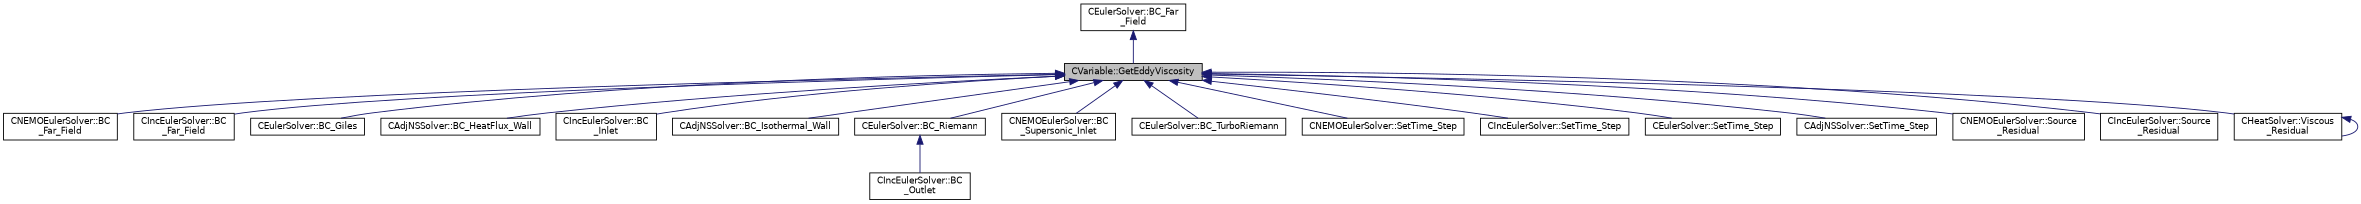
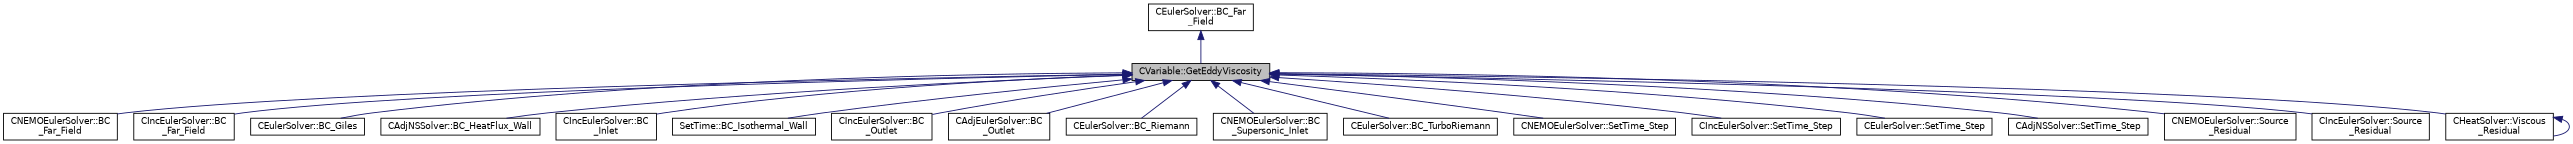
(756, 127) -> (744, 127)
none -> (999, 127)
(920, 159) -> (1034, 97)
